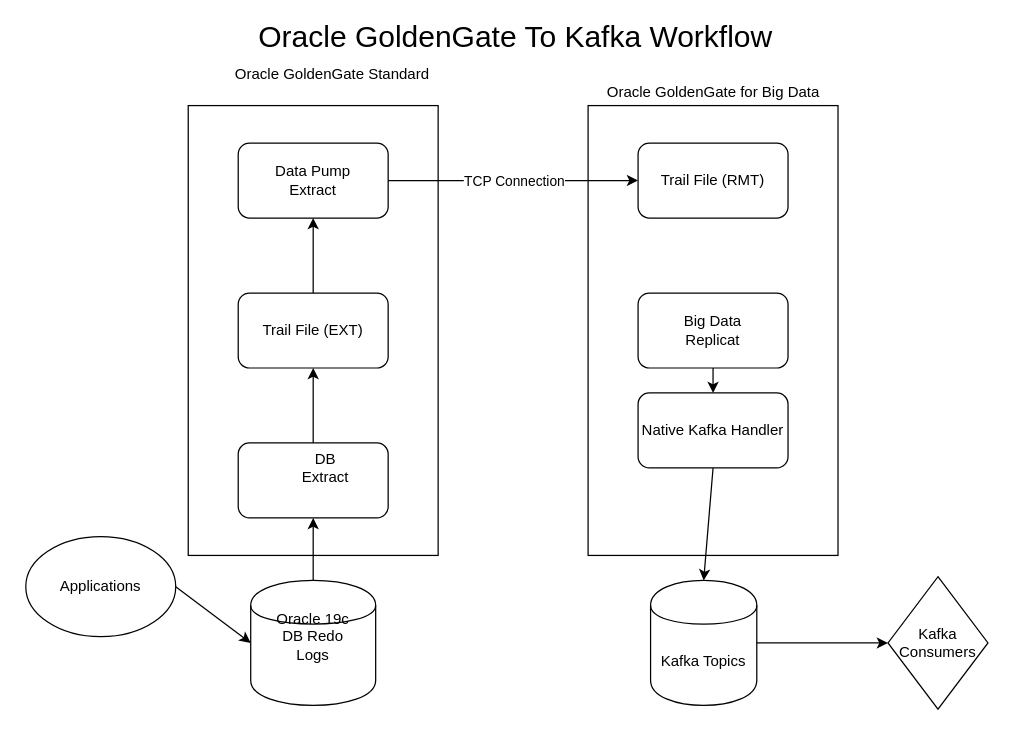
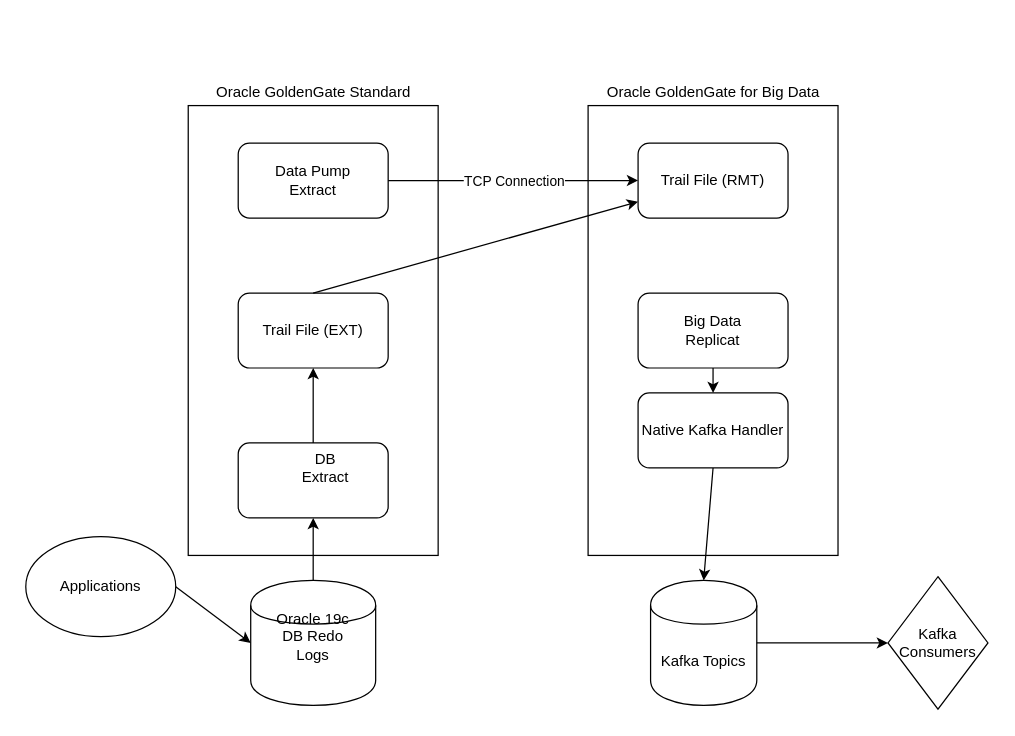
(519, 38) -> none
(332, 74) -> (313, 93)
(313, 260) -> (471, 249)
